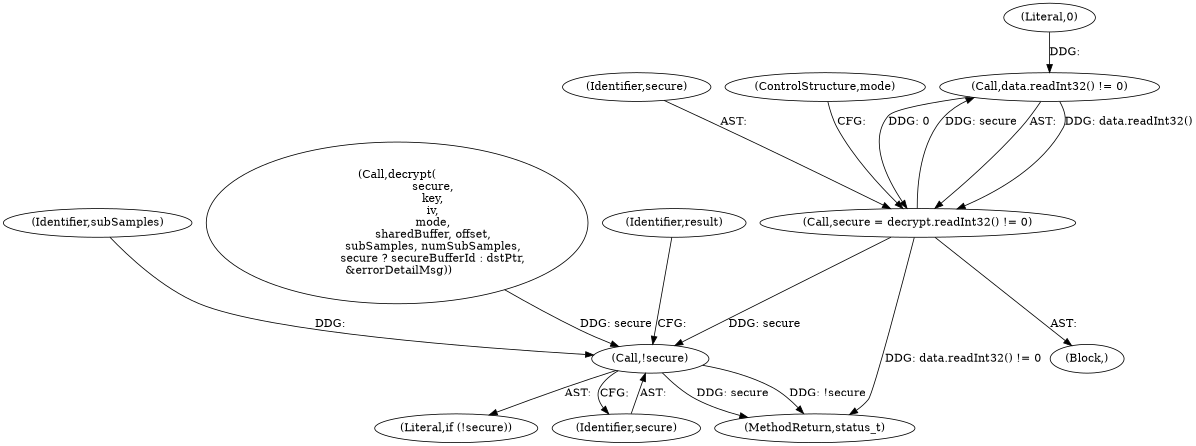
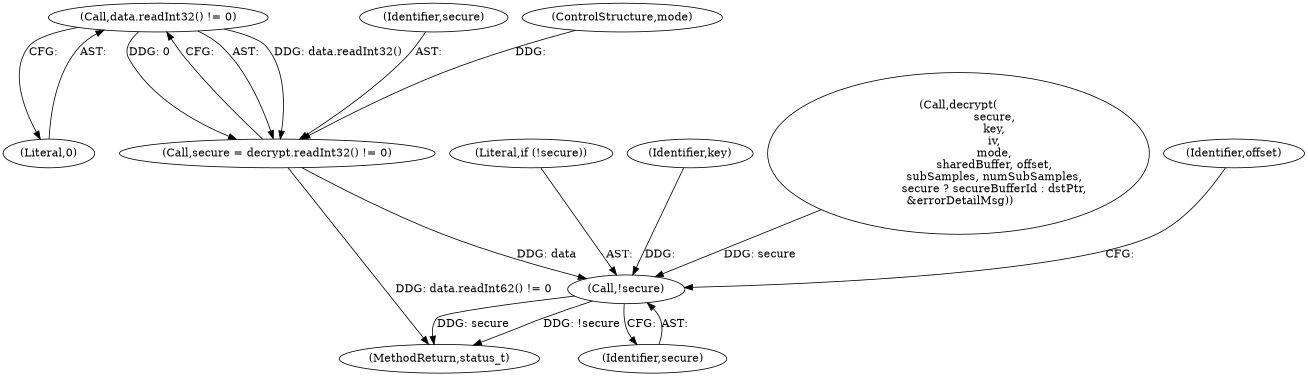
(1067, 52) -> (95, 52)
none -> (21, 63)
(854, 122) -> (532, 52)
(981, 122) -> (202, 52)
(98, 223) -> (690, 153)
(674, 223) -> (1234, 153)
(765, 324) -> (547, 255)
(963, 359) -> (474, 289)
(1087, 359) -> none
(556, 391) -> (576, 218)
